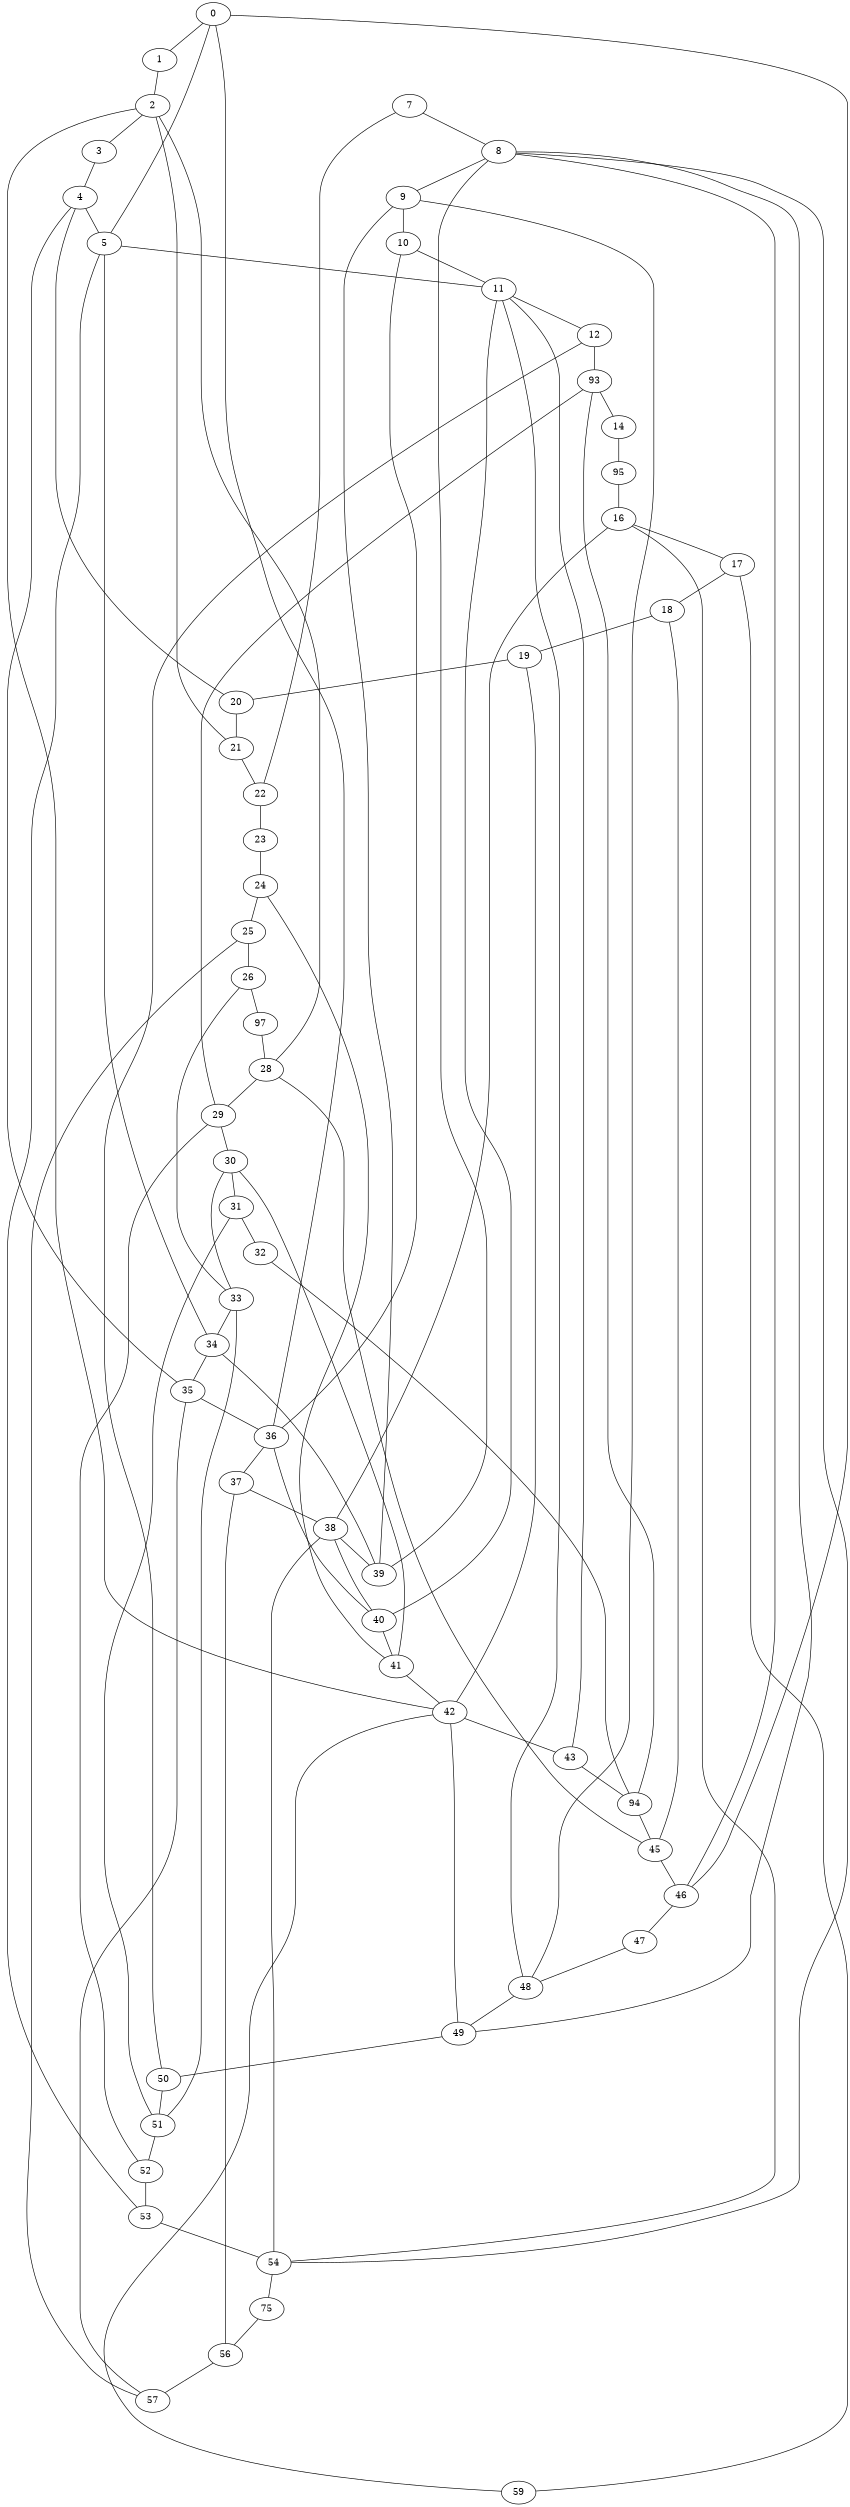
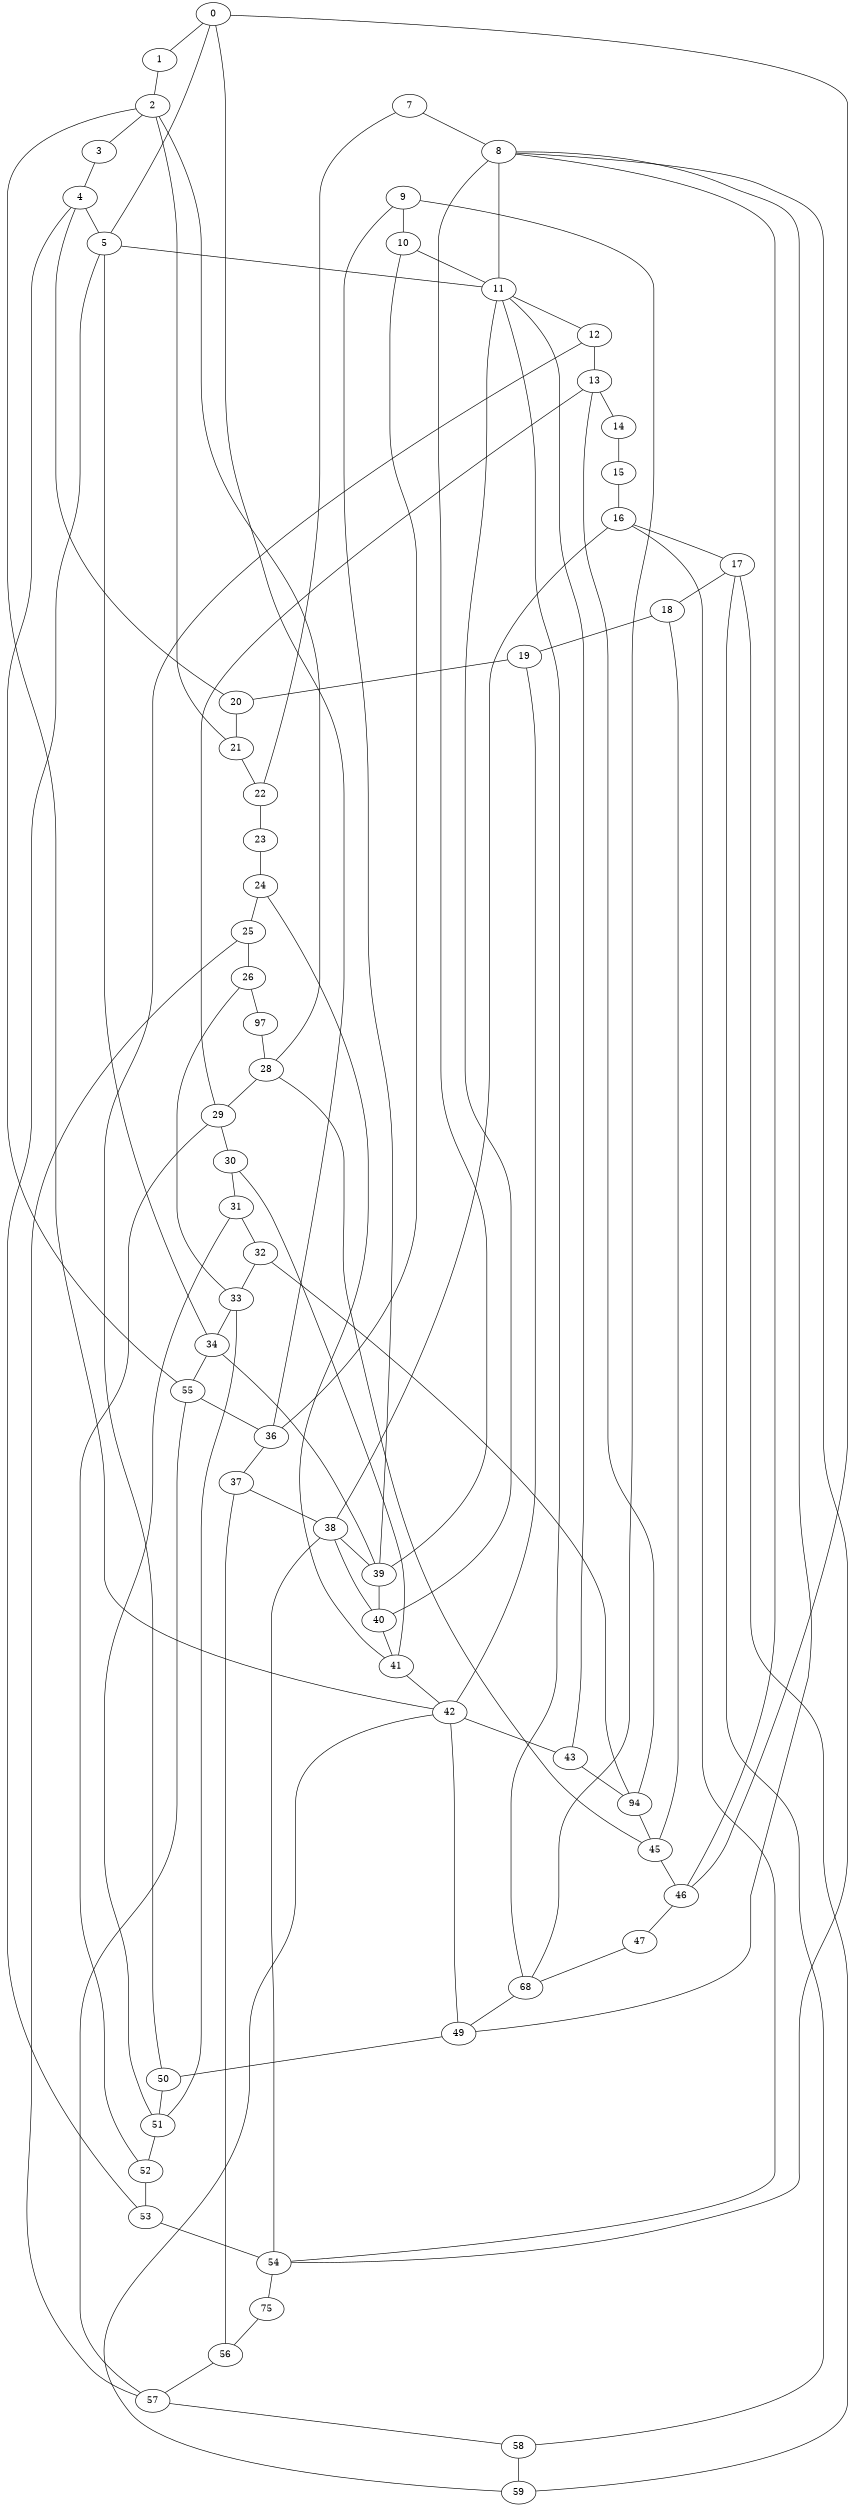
(451, 175) -> (499, 221)
(595, 381) -> (595, 381)
(619, 473) -> (619, 473)
(212, 1230) -> (248, 1276)
(188, 1391) -> (188, 1391)
(301, 1526) -> (379, 1598)
(526, 1988) -> (526, 1988)
none -> (519, 2447)
